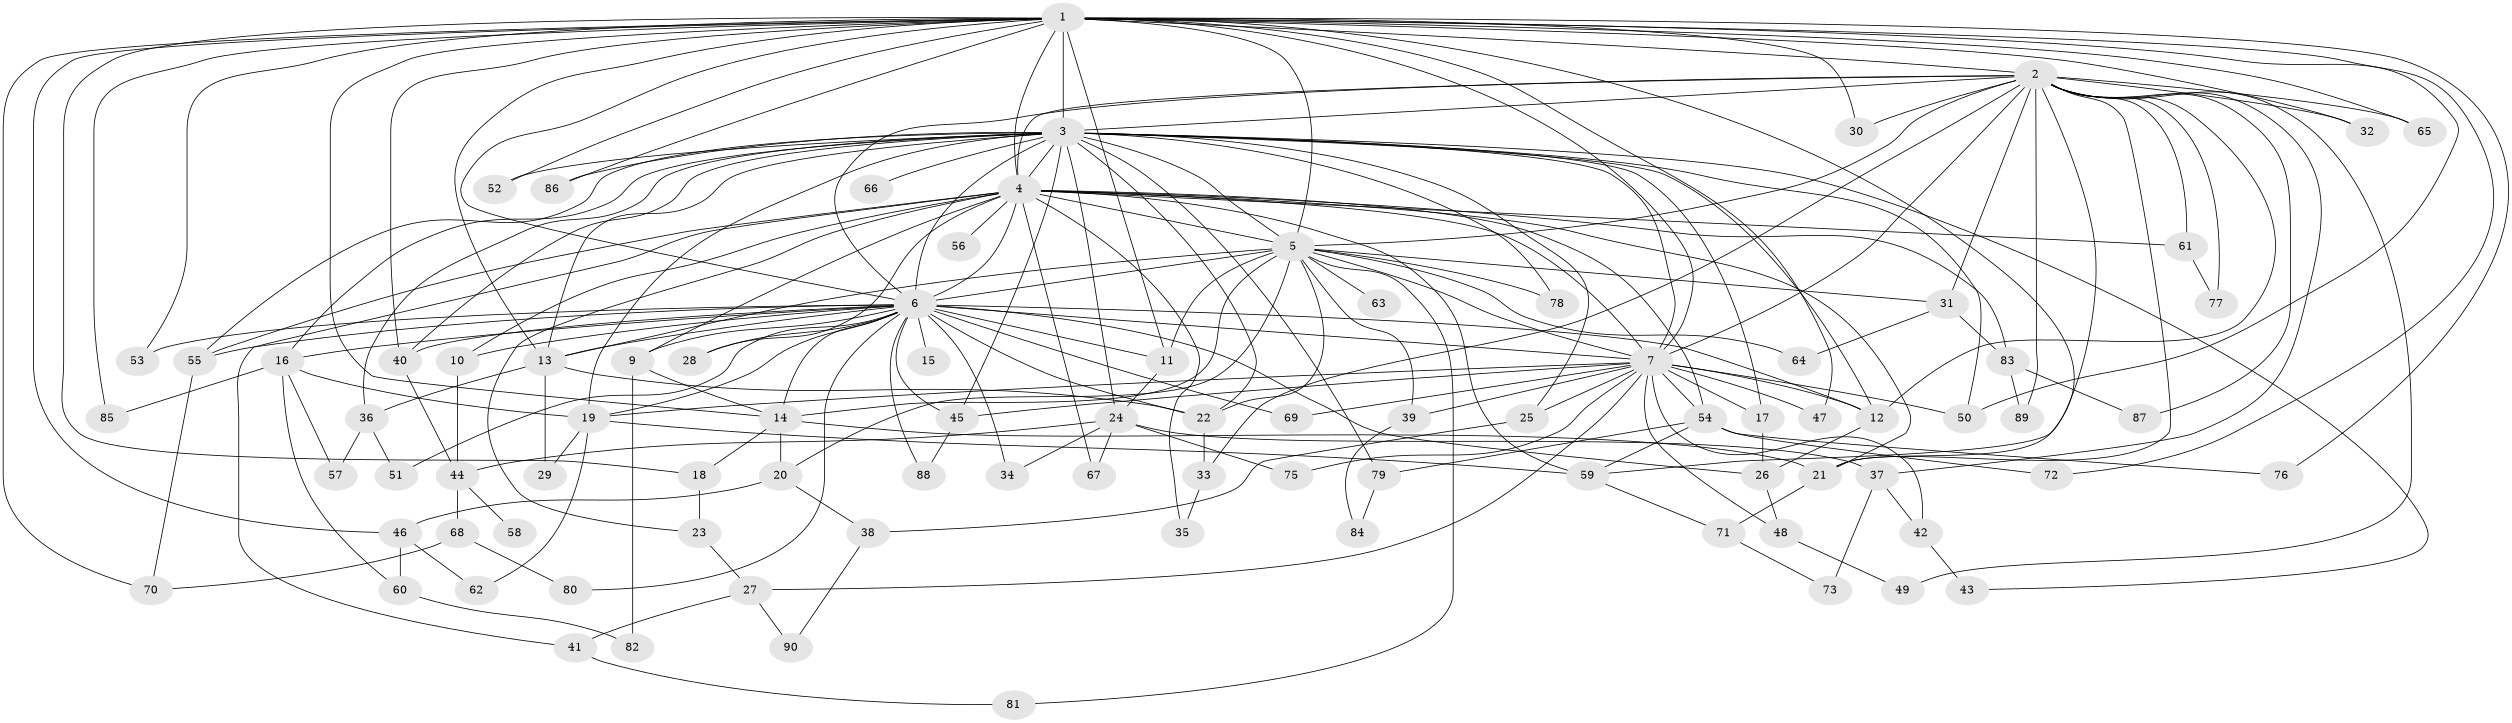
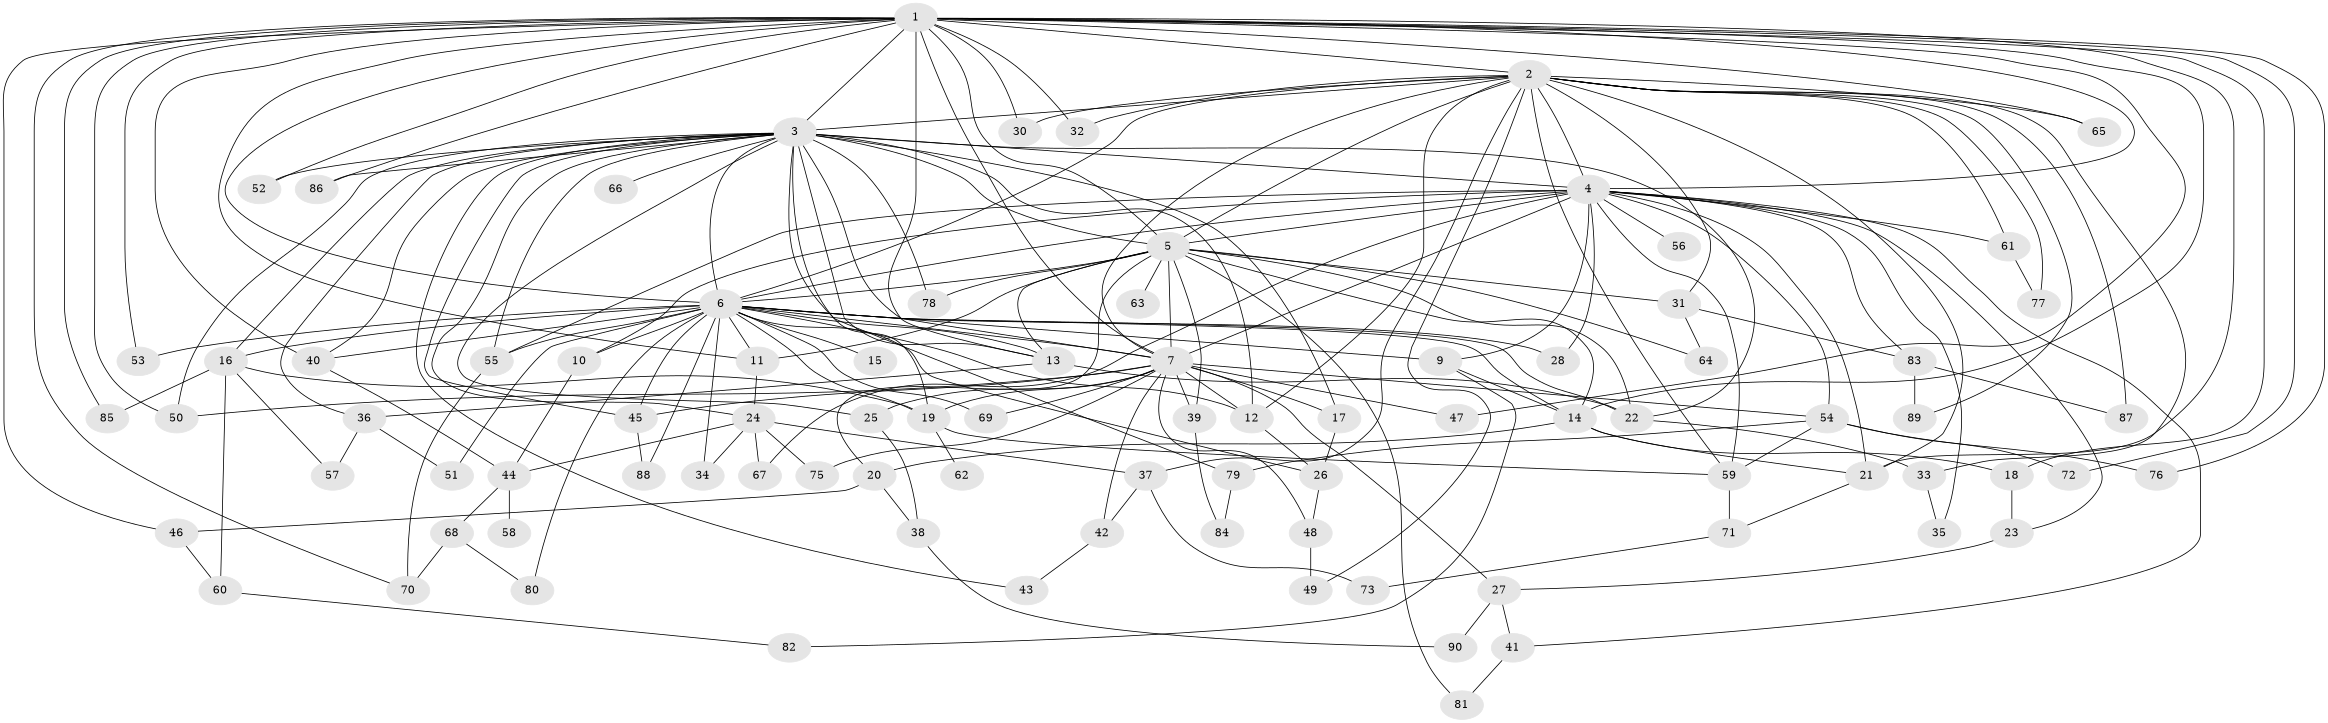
(545, 476) -> none
(439, 562) -> none
